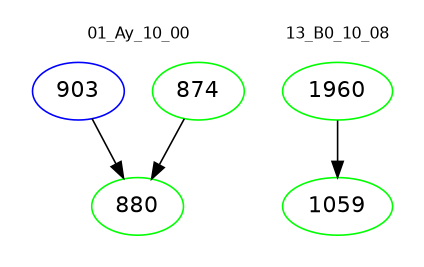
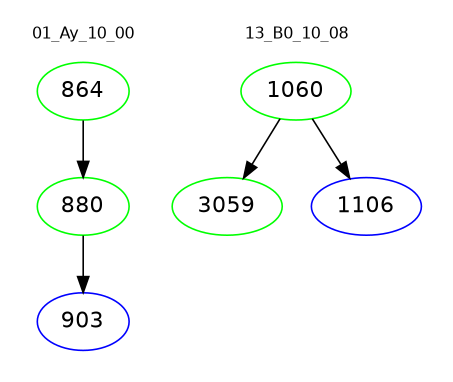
(198, 91) -> (83, 91)
(338, 91) -> (296, 91)
(104, 141) -> (83, 256)
(338, 206) -> (227, 206)
none -> (366, 206)
